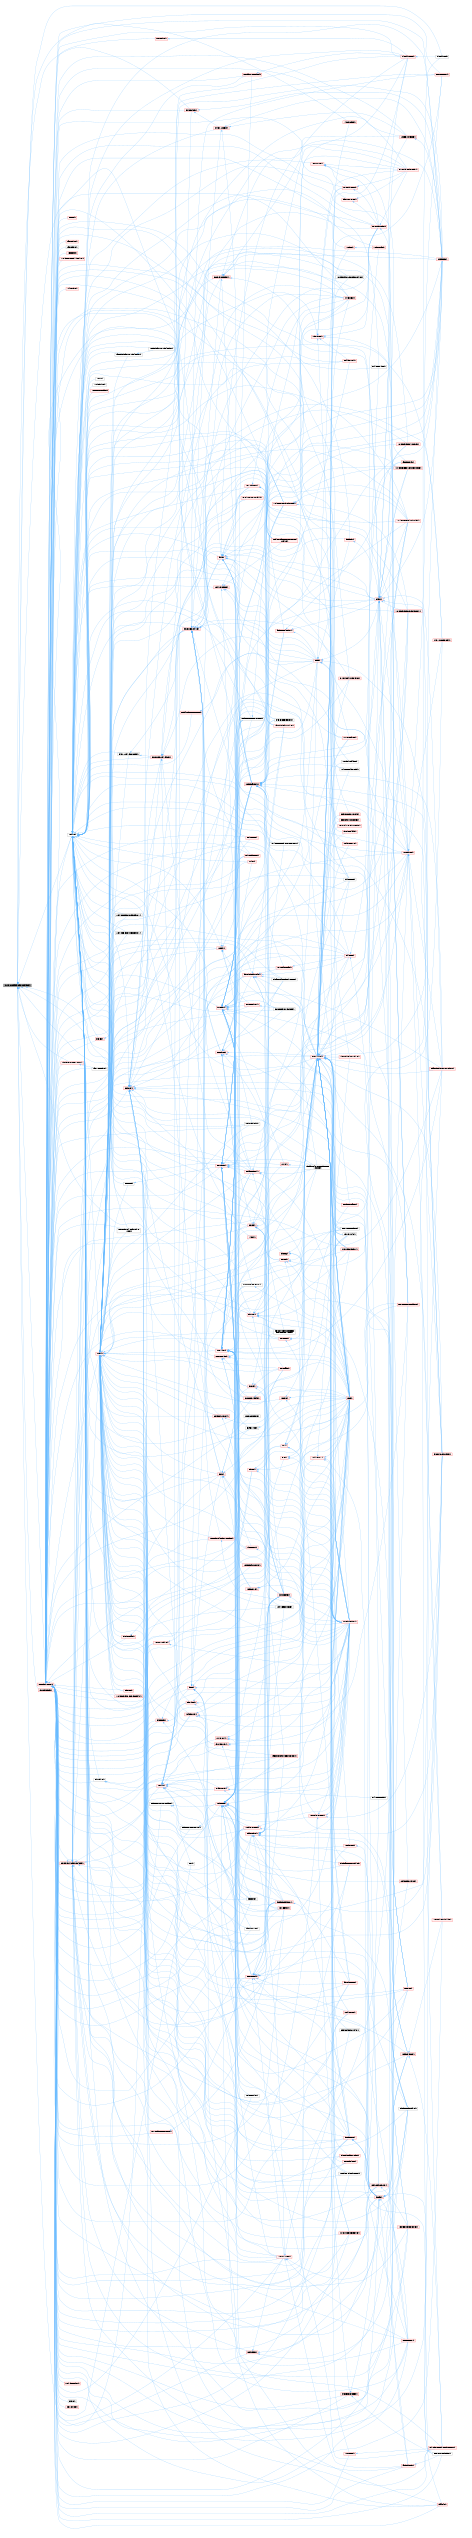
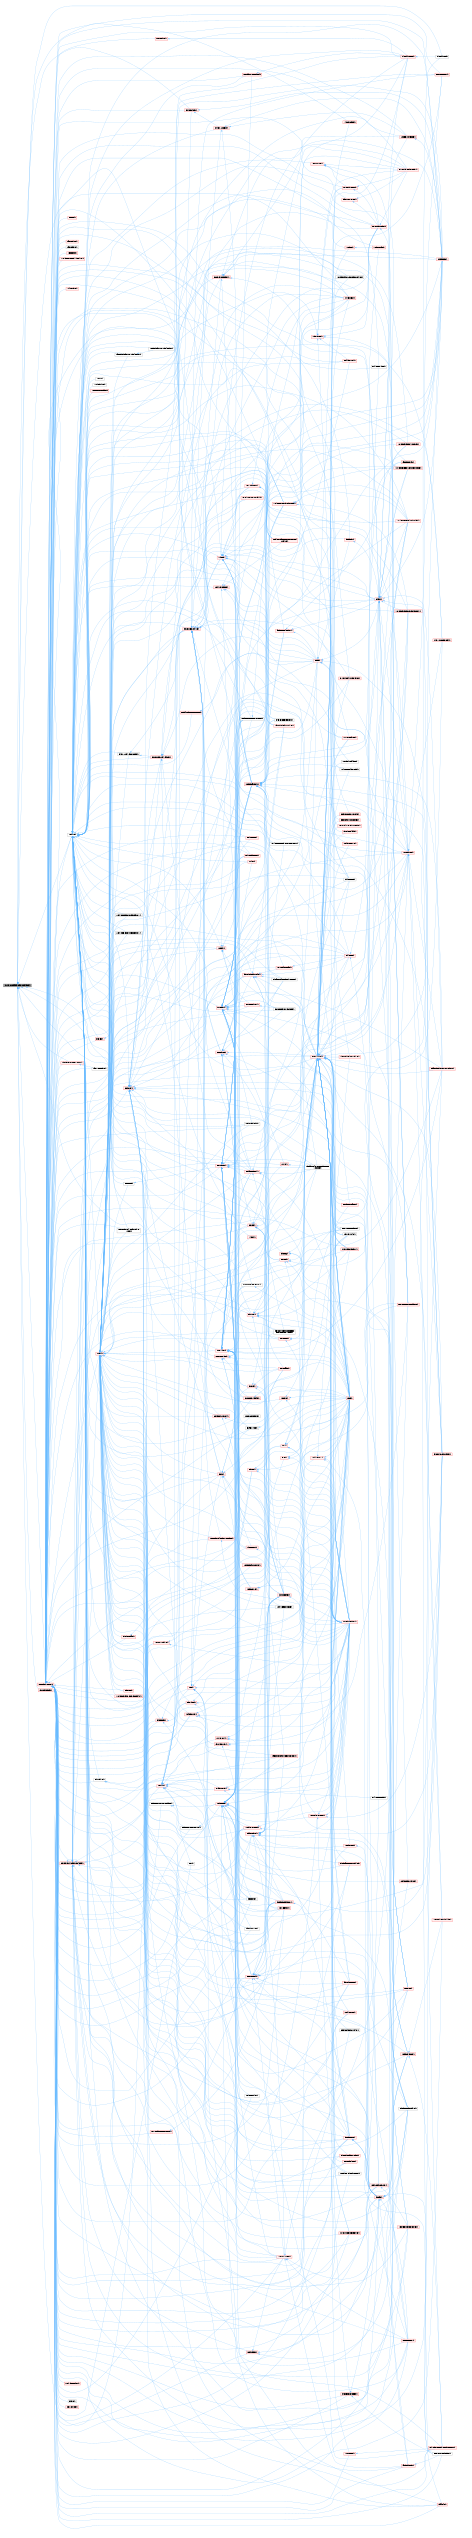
(221, 558) -> (221, 558)
(191, 1688) -> (191, 1688)
